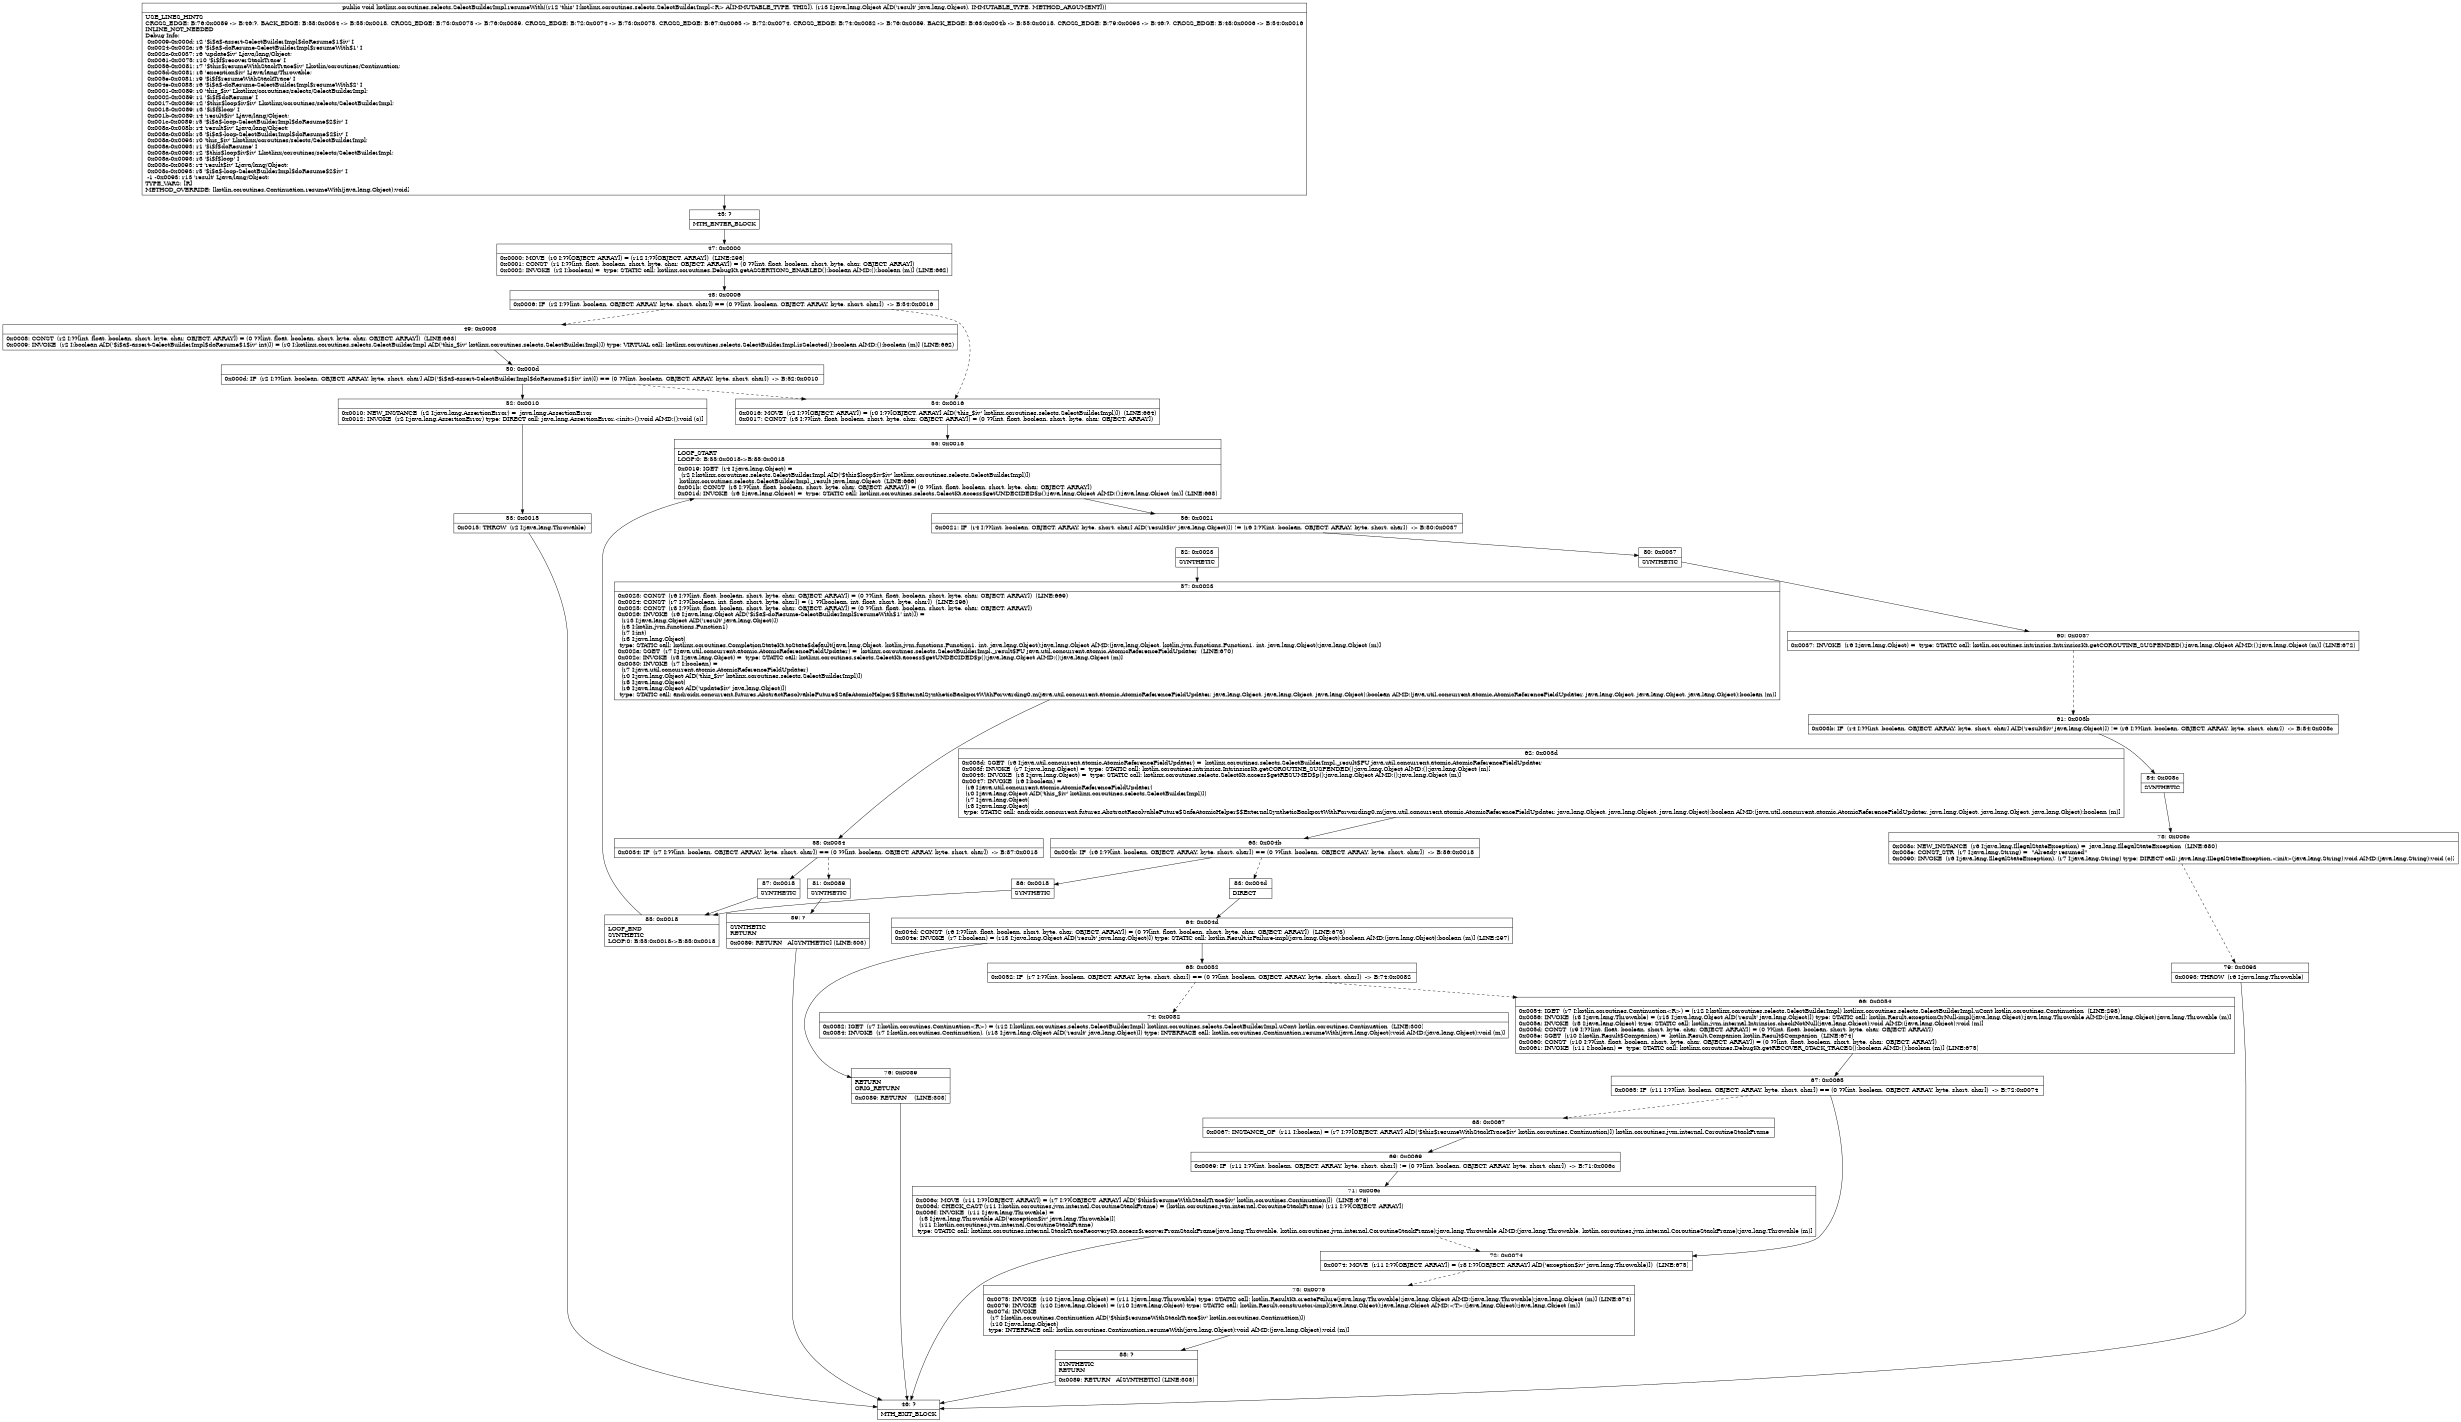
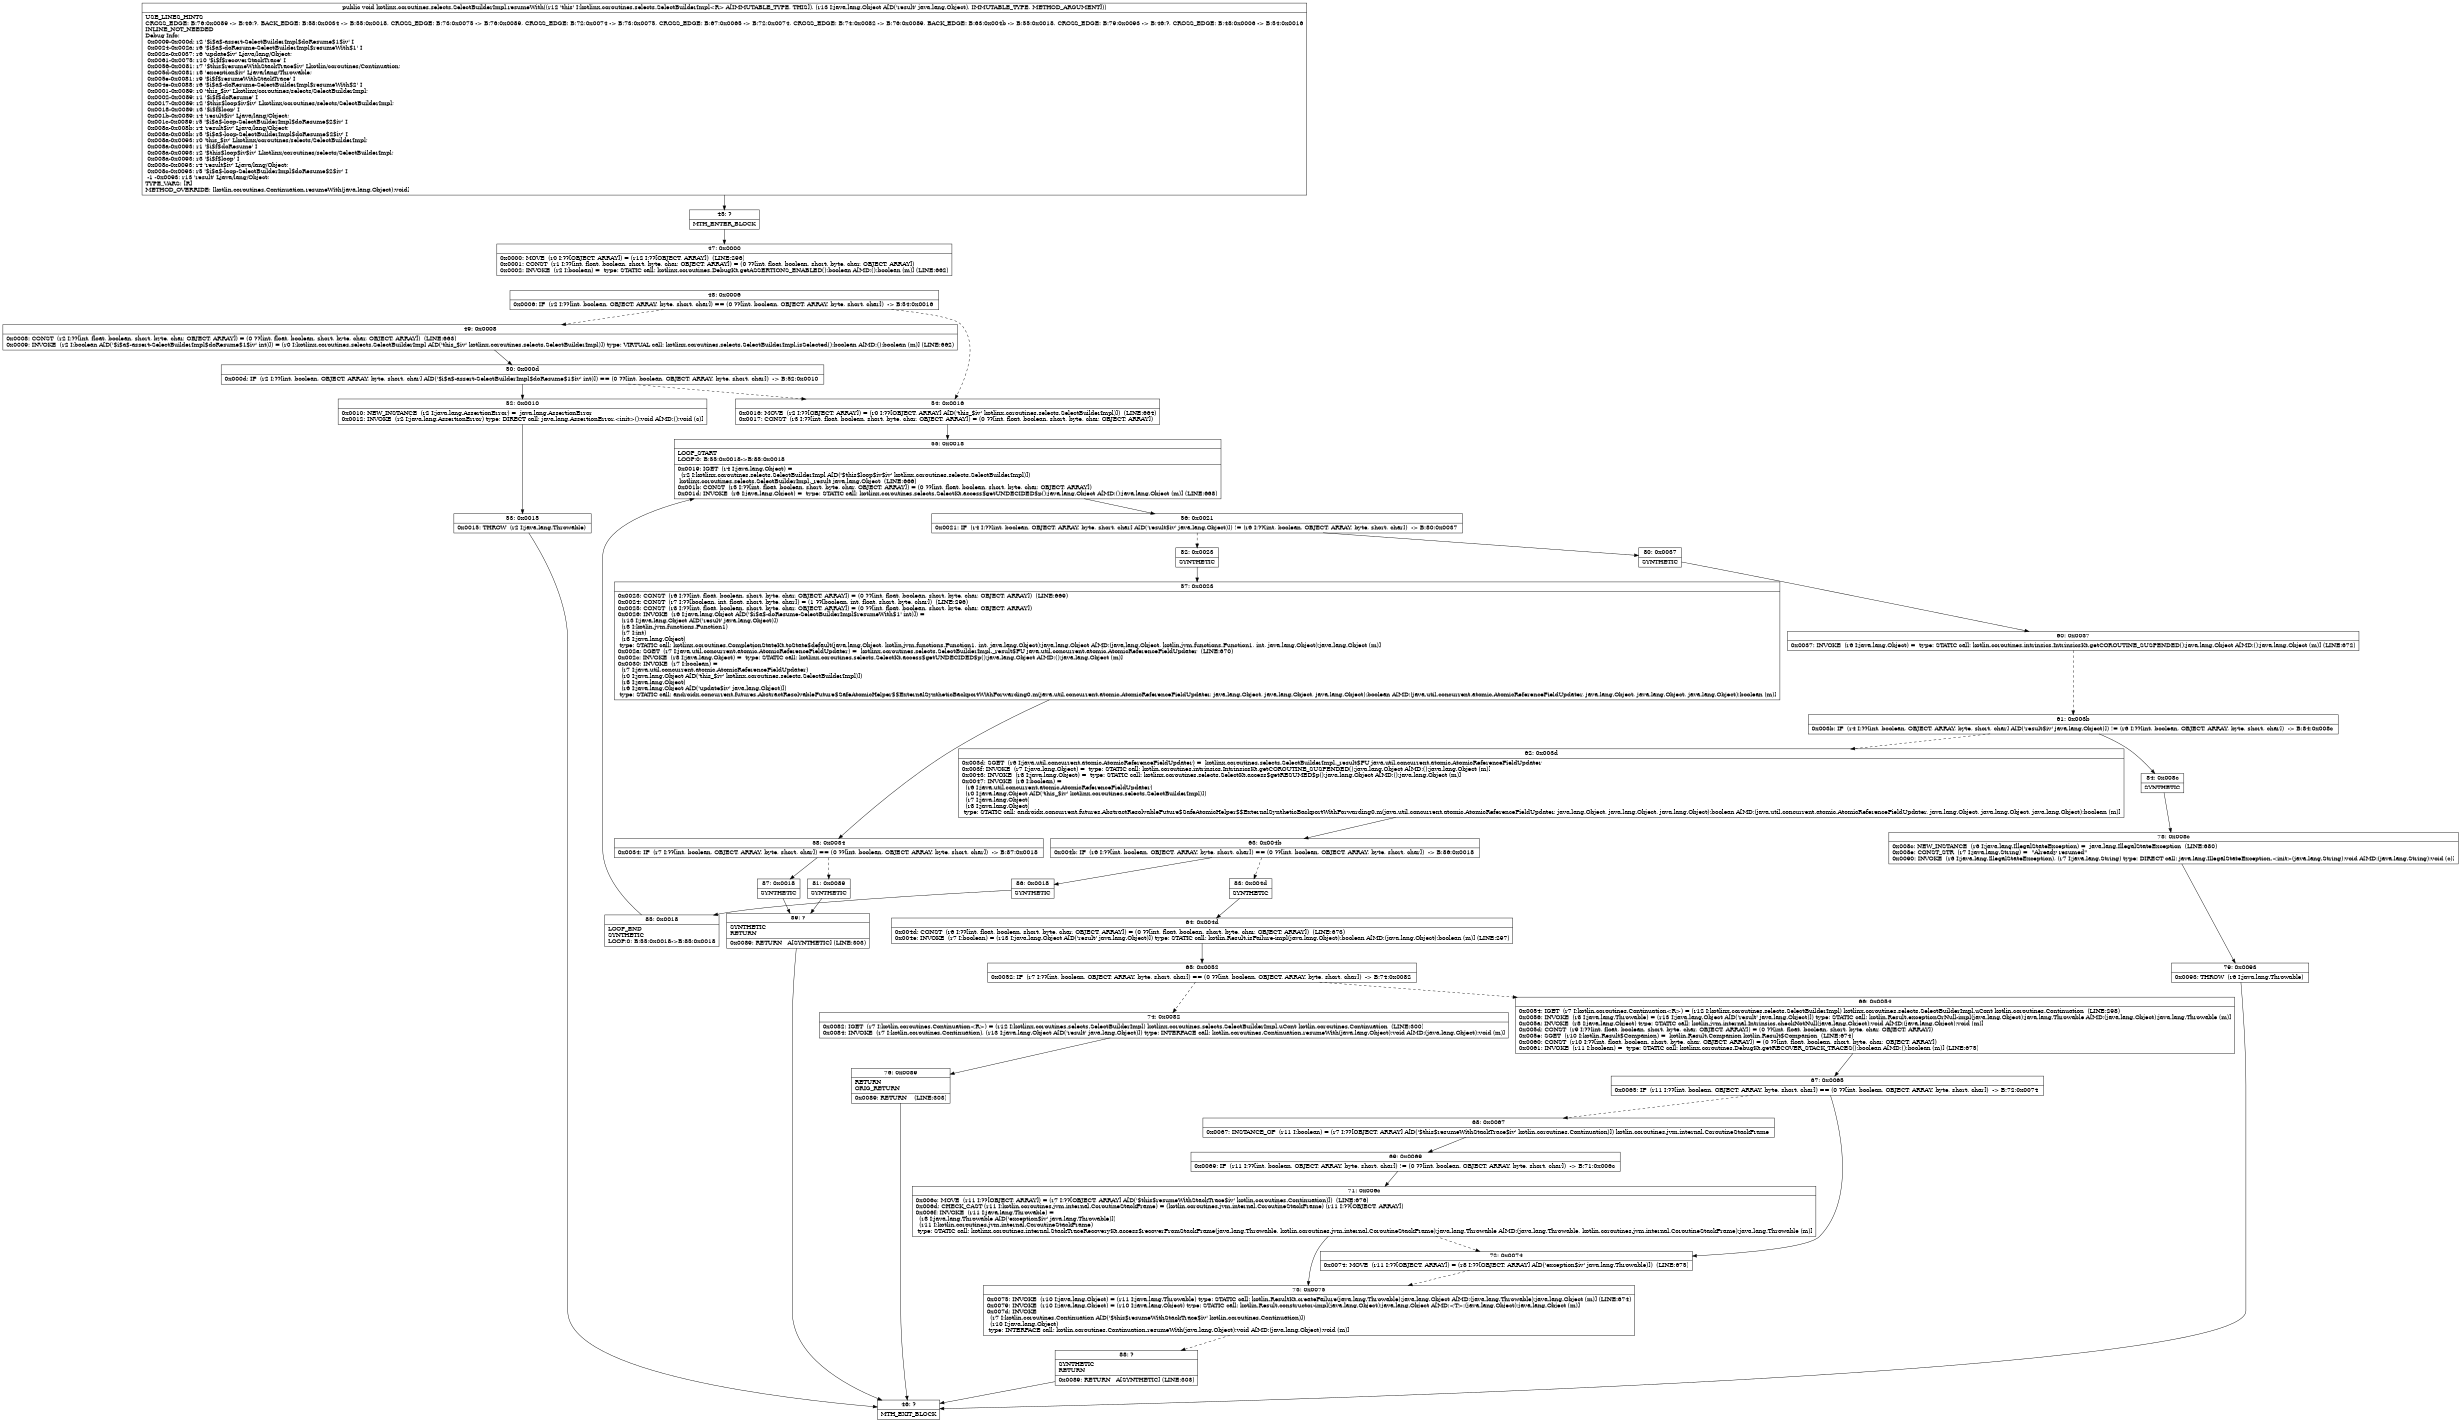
(724, 281) -> none
none -> (1197, 538)
none -> (1922, 741)
(1244, 893) -> (1251, 893)
(733, 905) -> (785, 903)
(2208, 912) -> (2208, 912)
(849, 975) -> (1032, 1056)
(1002, 1274) -> (1314, 1257)
(1207, 1342) -> (1207, 1342)
